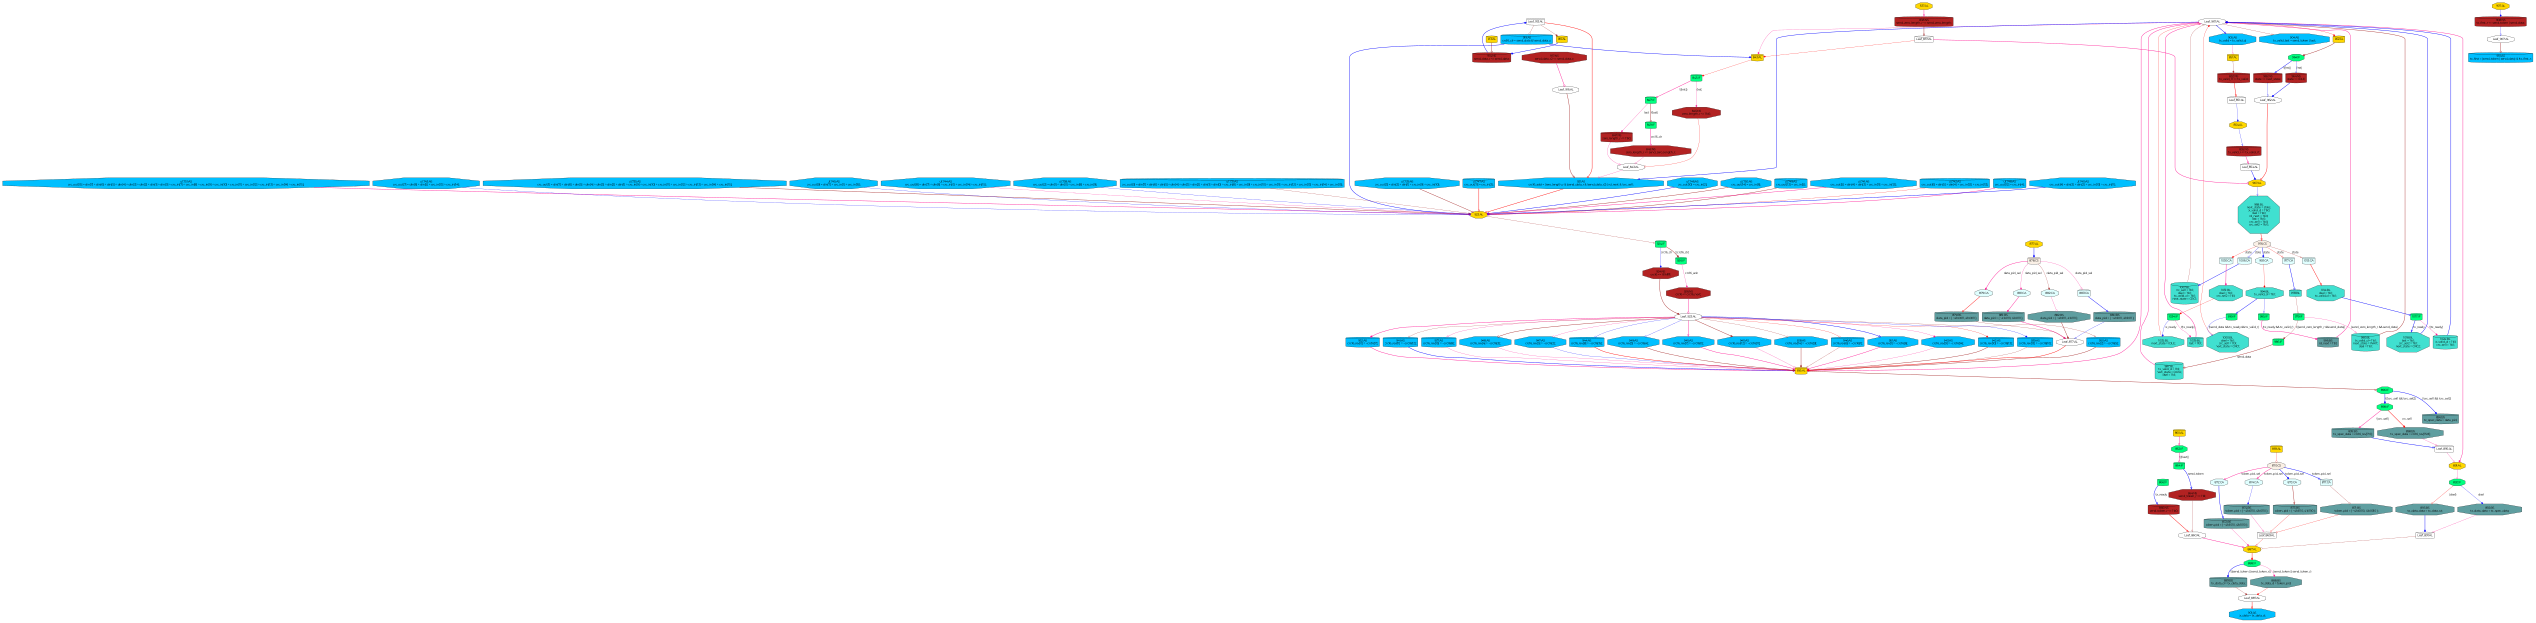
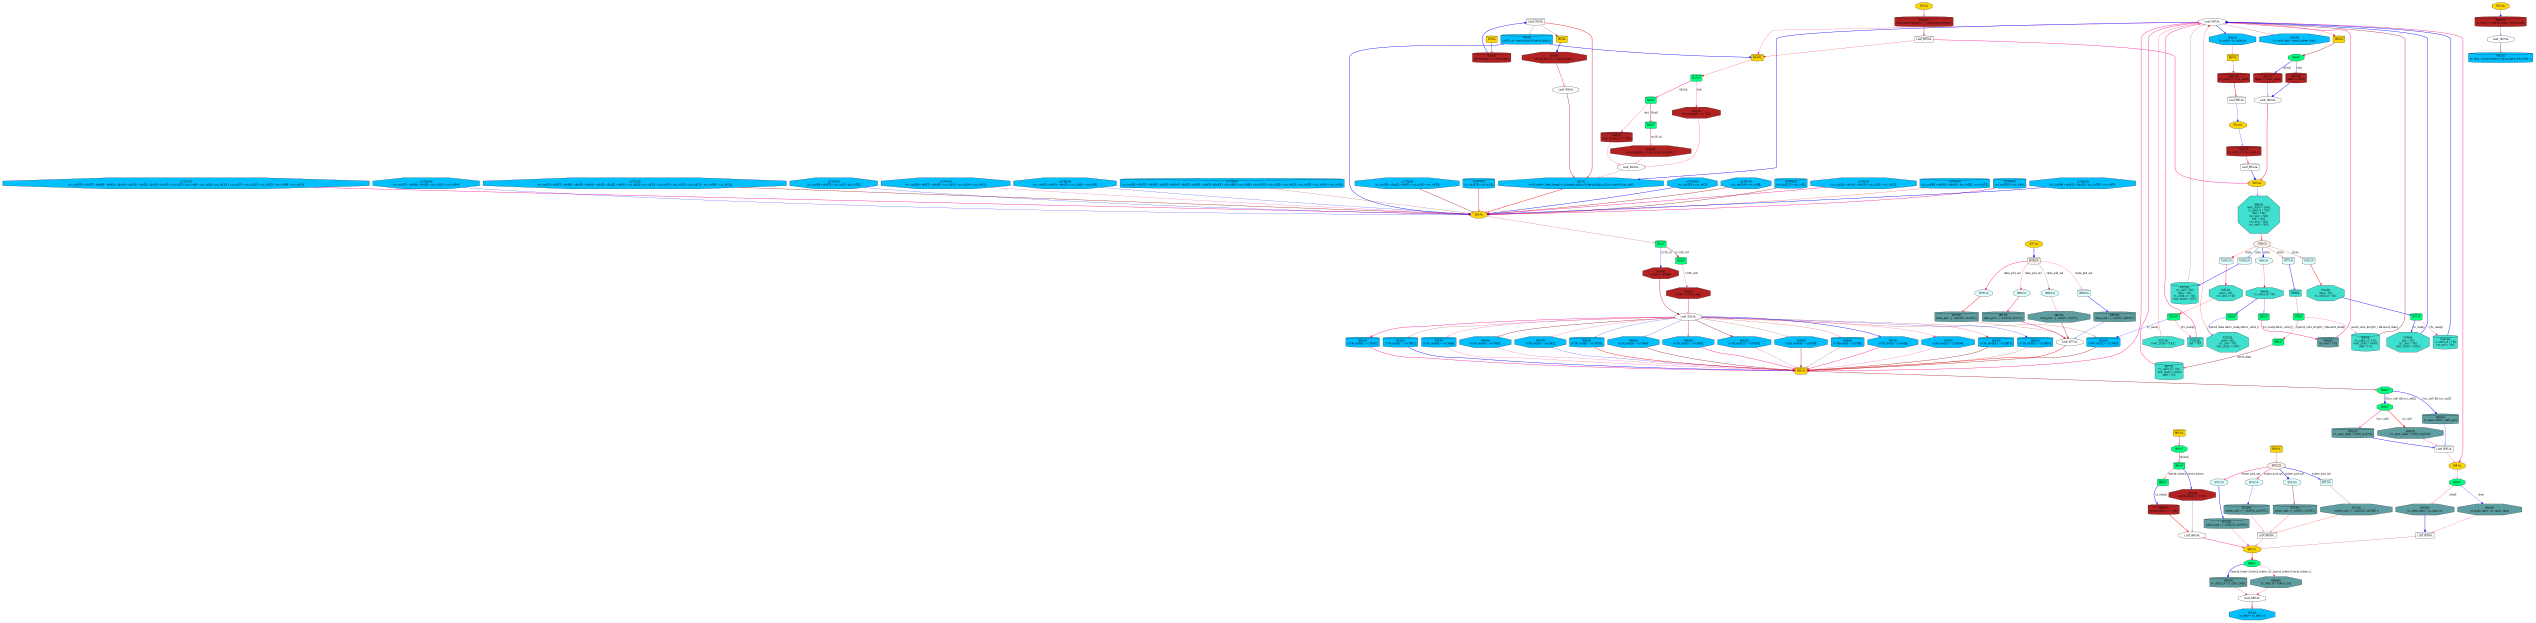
(1536, 49) -> (1559, 47)
(2164, 327) -> (2143, 328)
none -> (2446, 434)
none -> (2169, 472)
